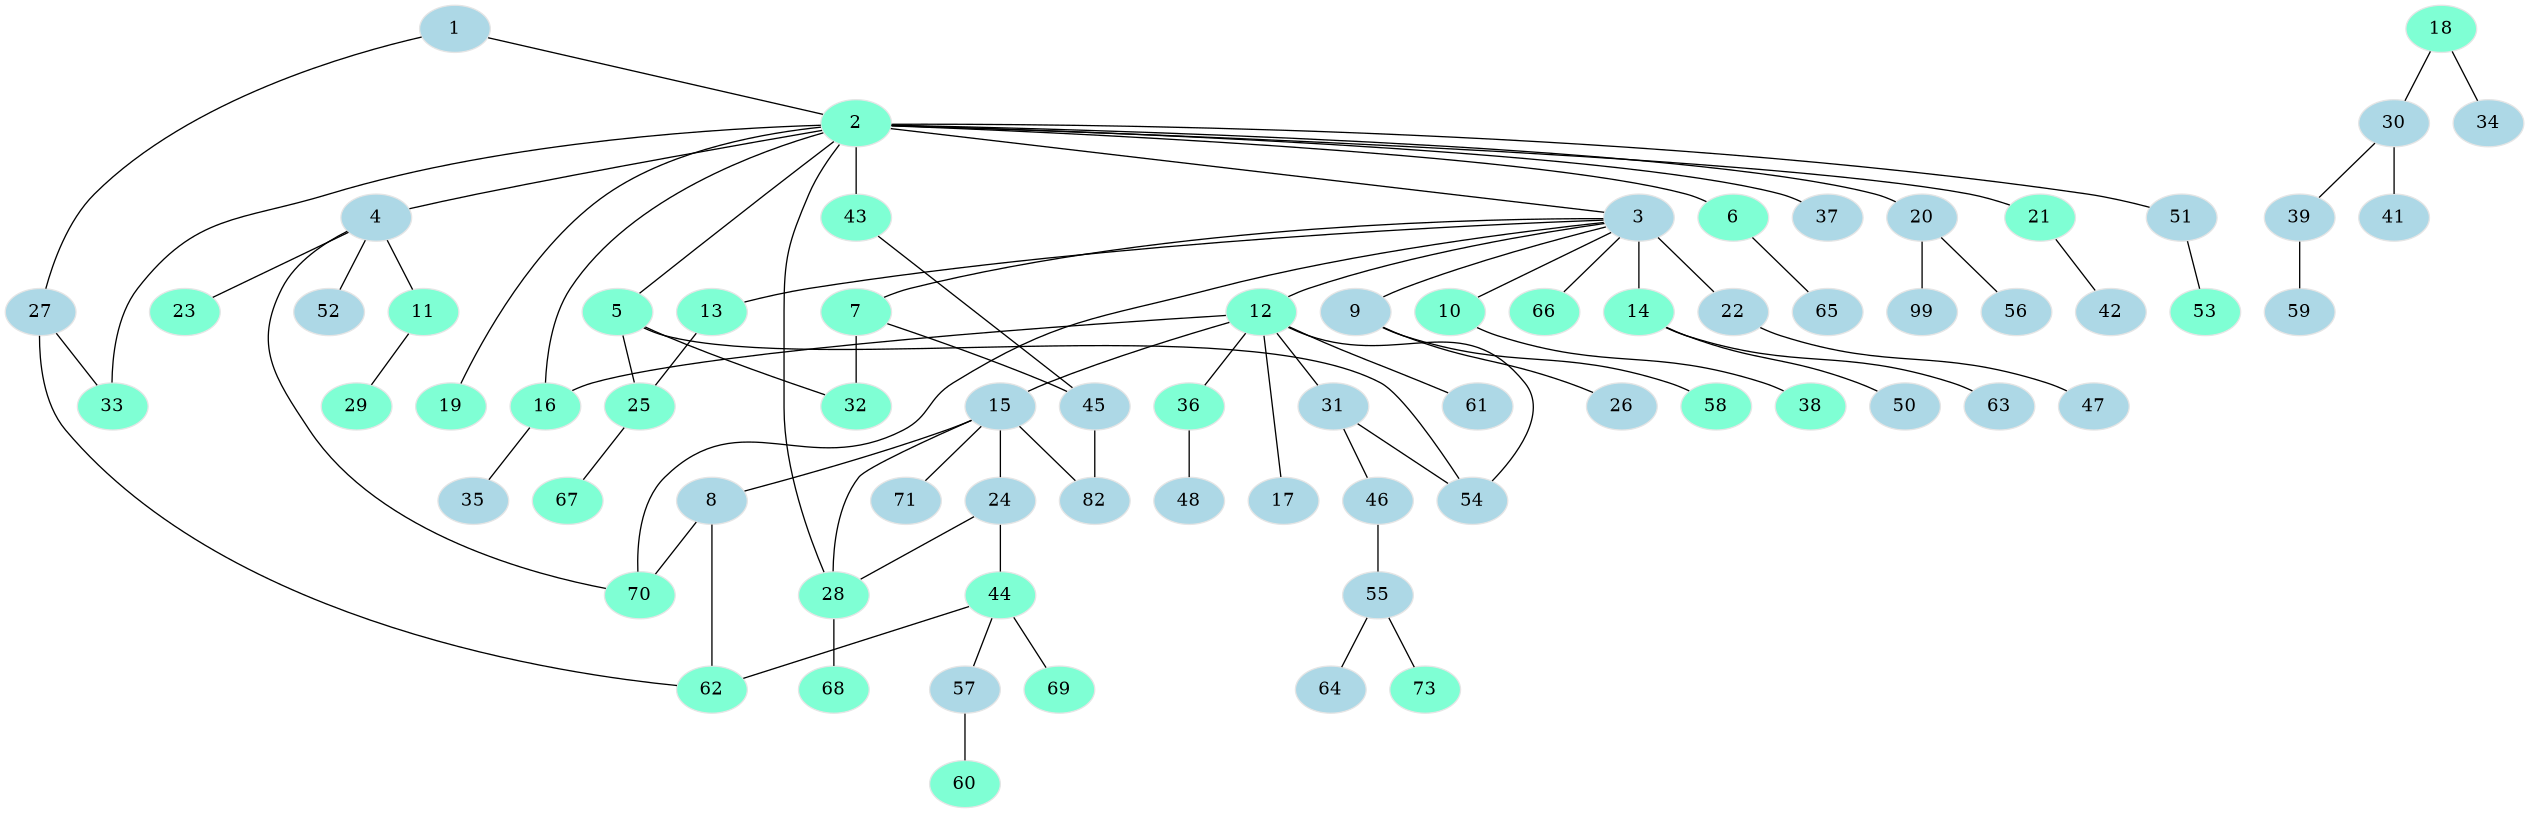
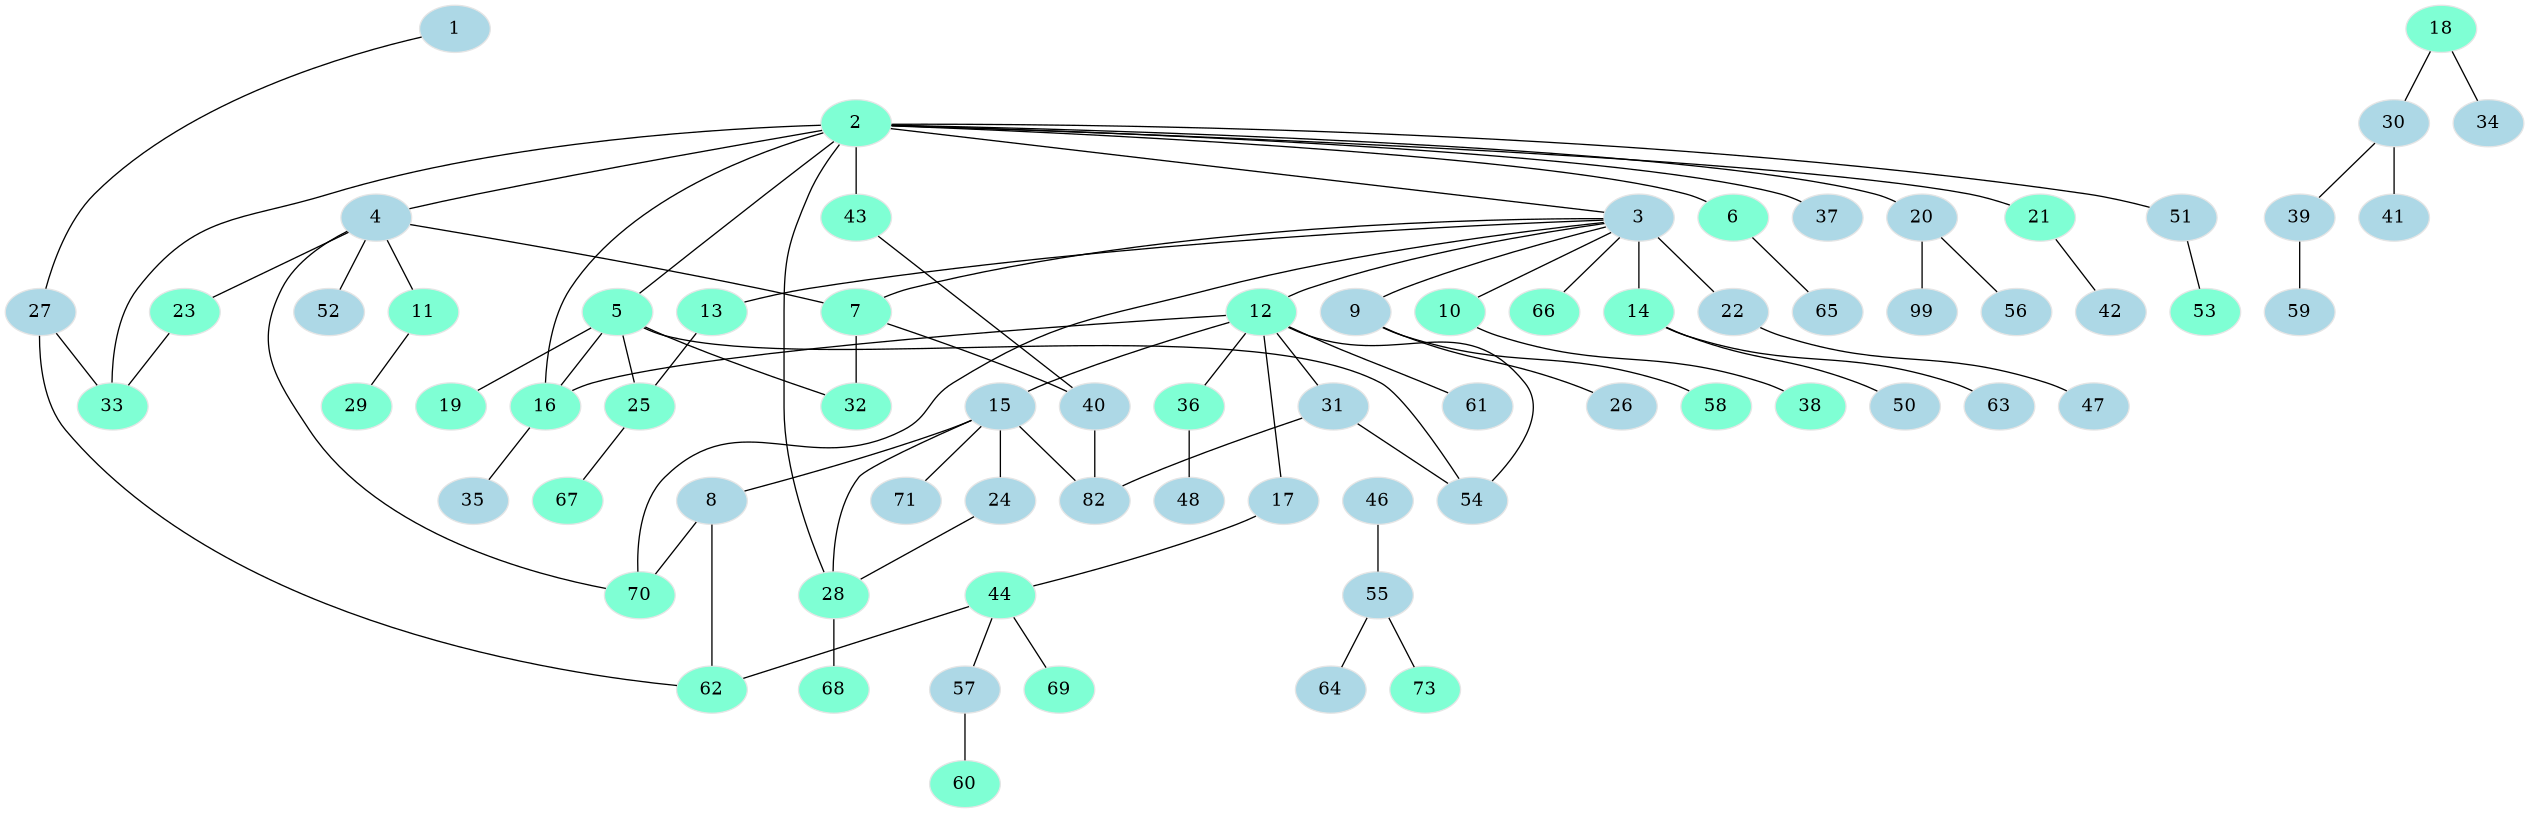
(656, 76) -> none
(601, 199) -> (534, 359)
none -> (617, 261)
none -> (149, 359)
none -> (581, 359)
(1095, 406) -> (1095, 406)
(1356, 453) -> (1212, 450)
(1000, 548) -> (1146, 555)
